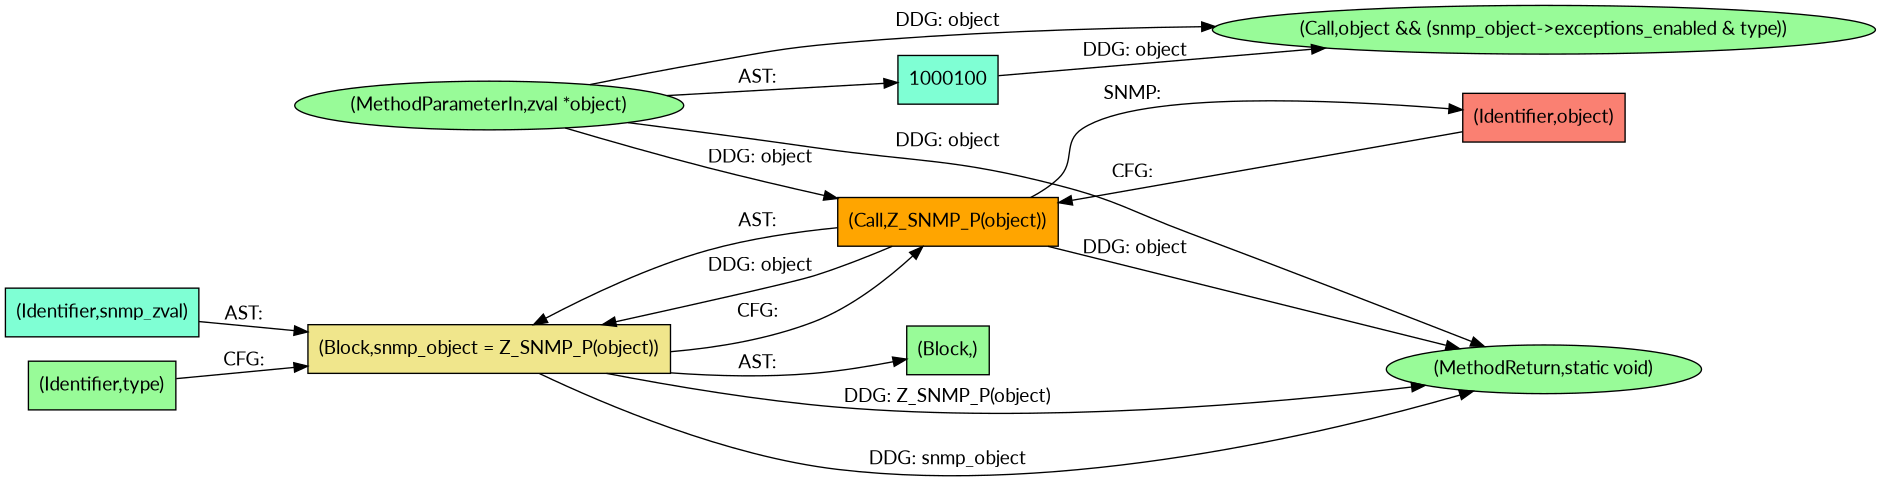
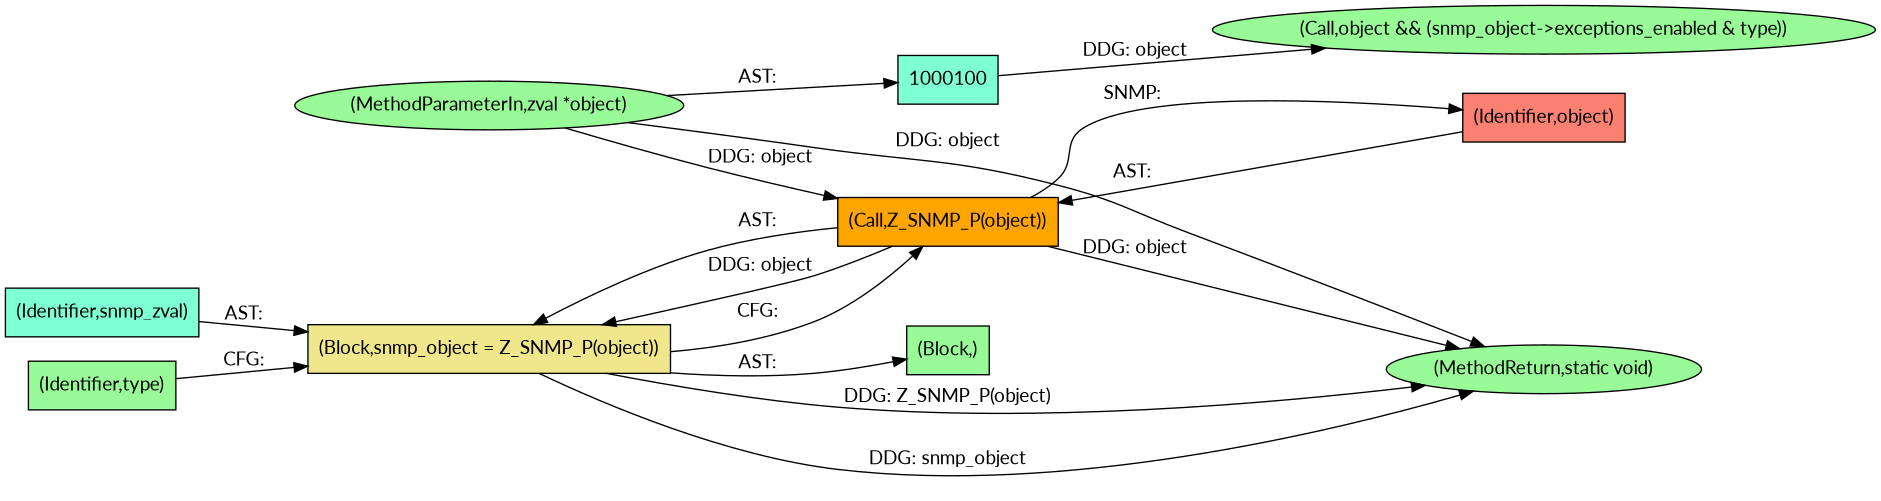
(894, 39) -> none
(1135, 172) -> (1135, 172)
